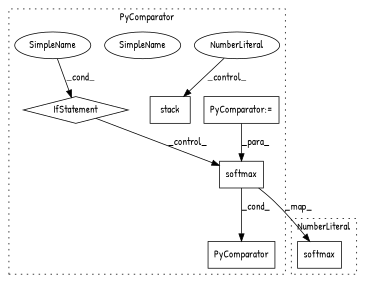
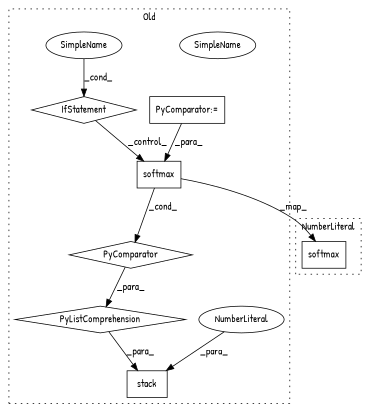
(147, 17) -> (149, 17)
(227, 78) -> (214, 352)
(241, 255) -> (131, 255)
none -> (100, 320)
